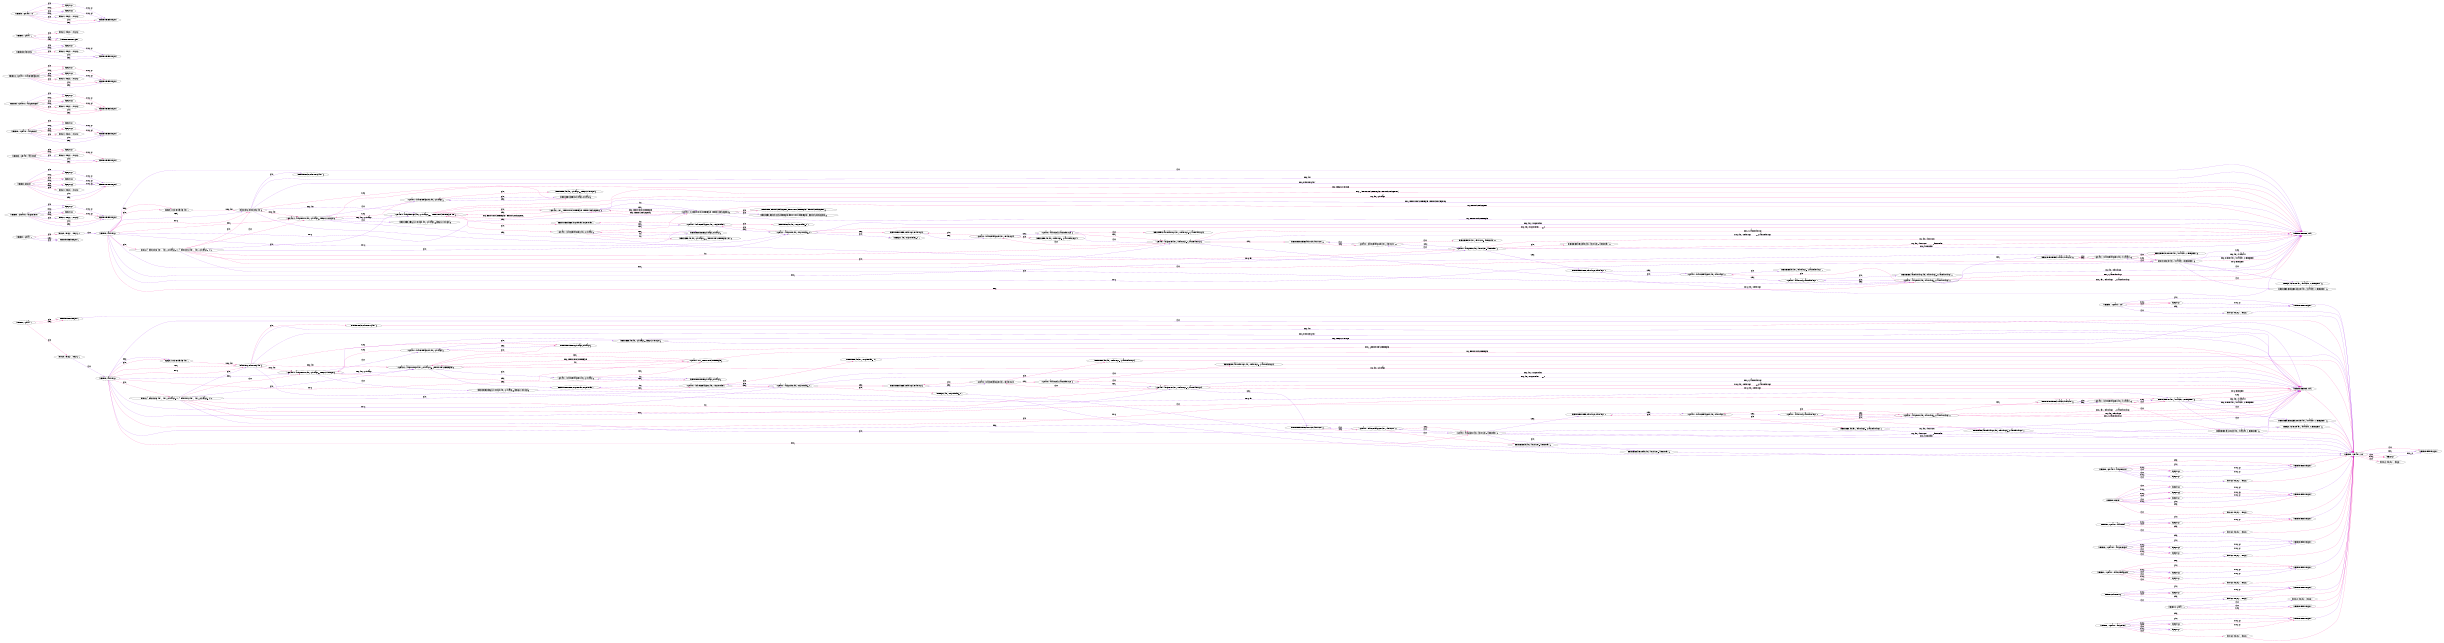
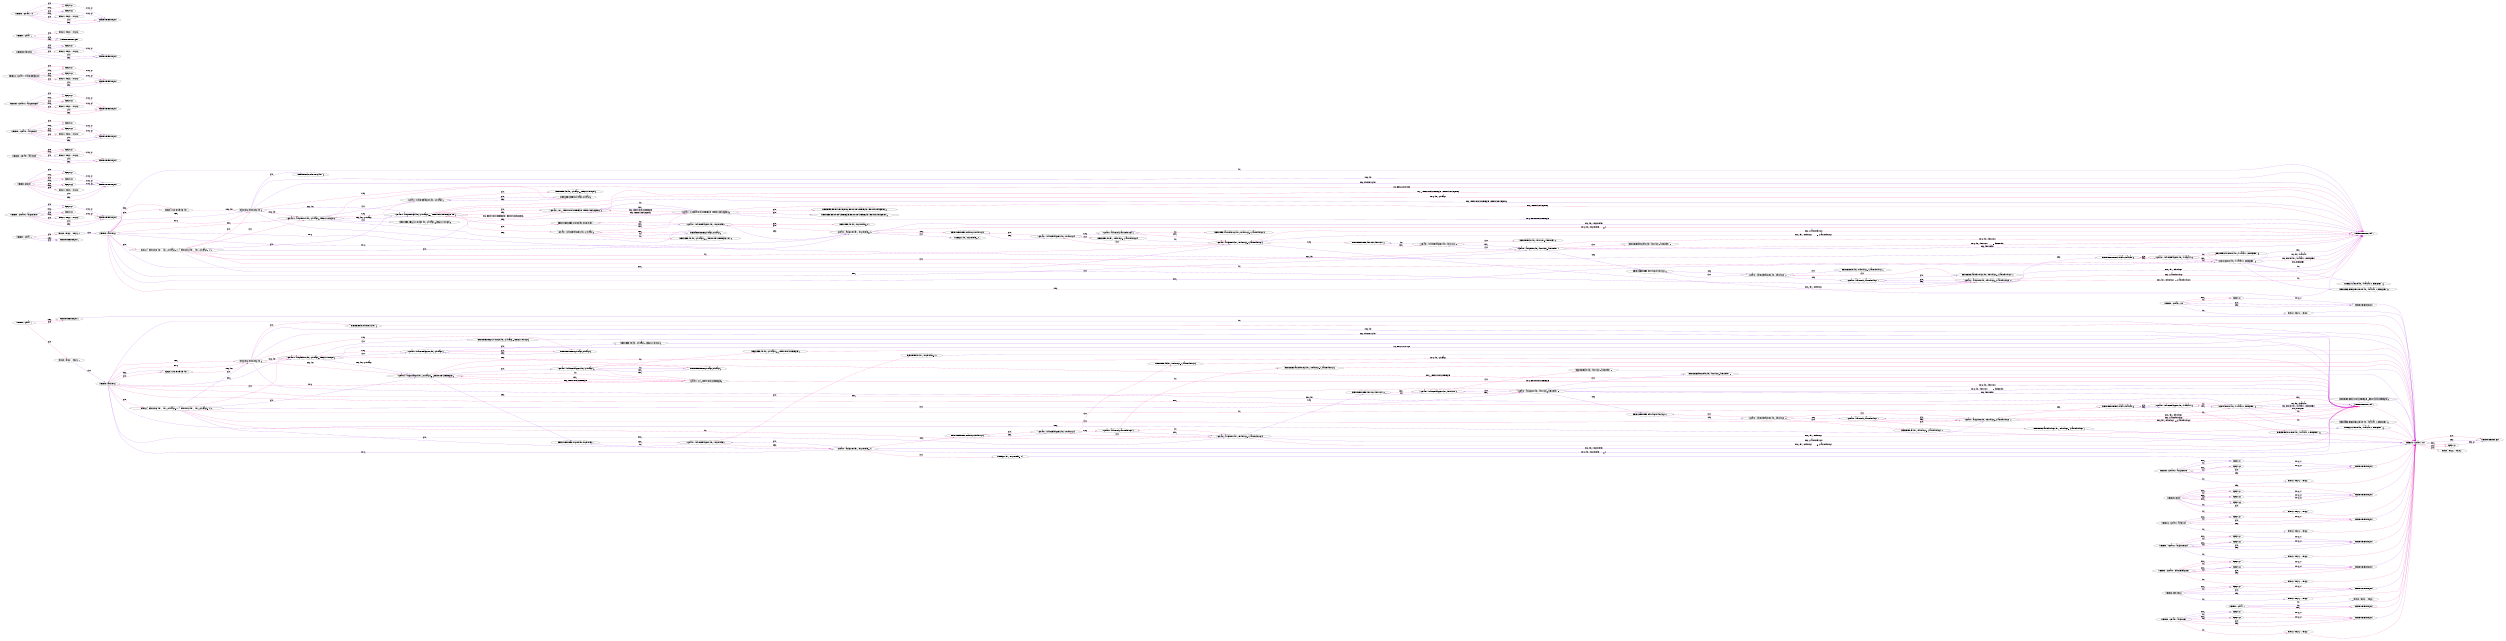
none -> (775, 351)
none -> (2364, 399)
